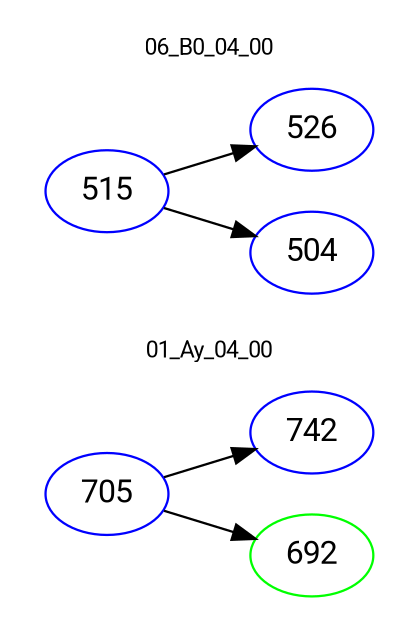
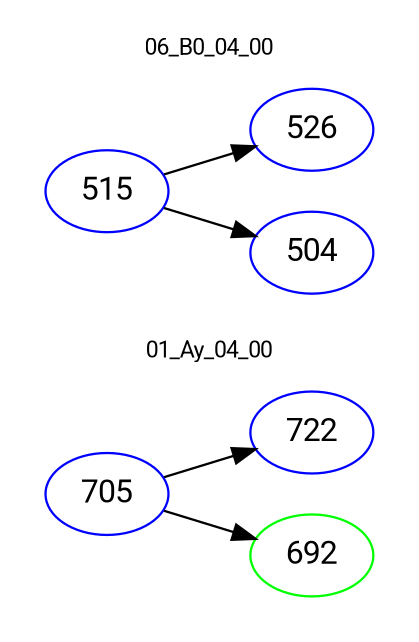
(312, 433) -> (312, 433)
